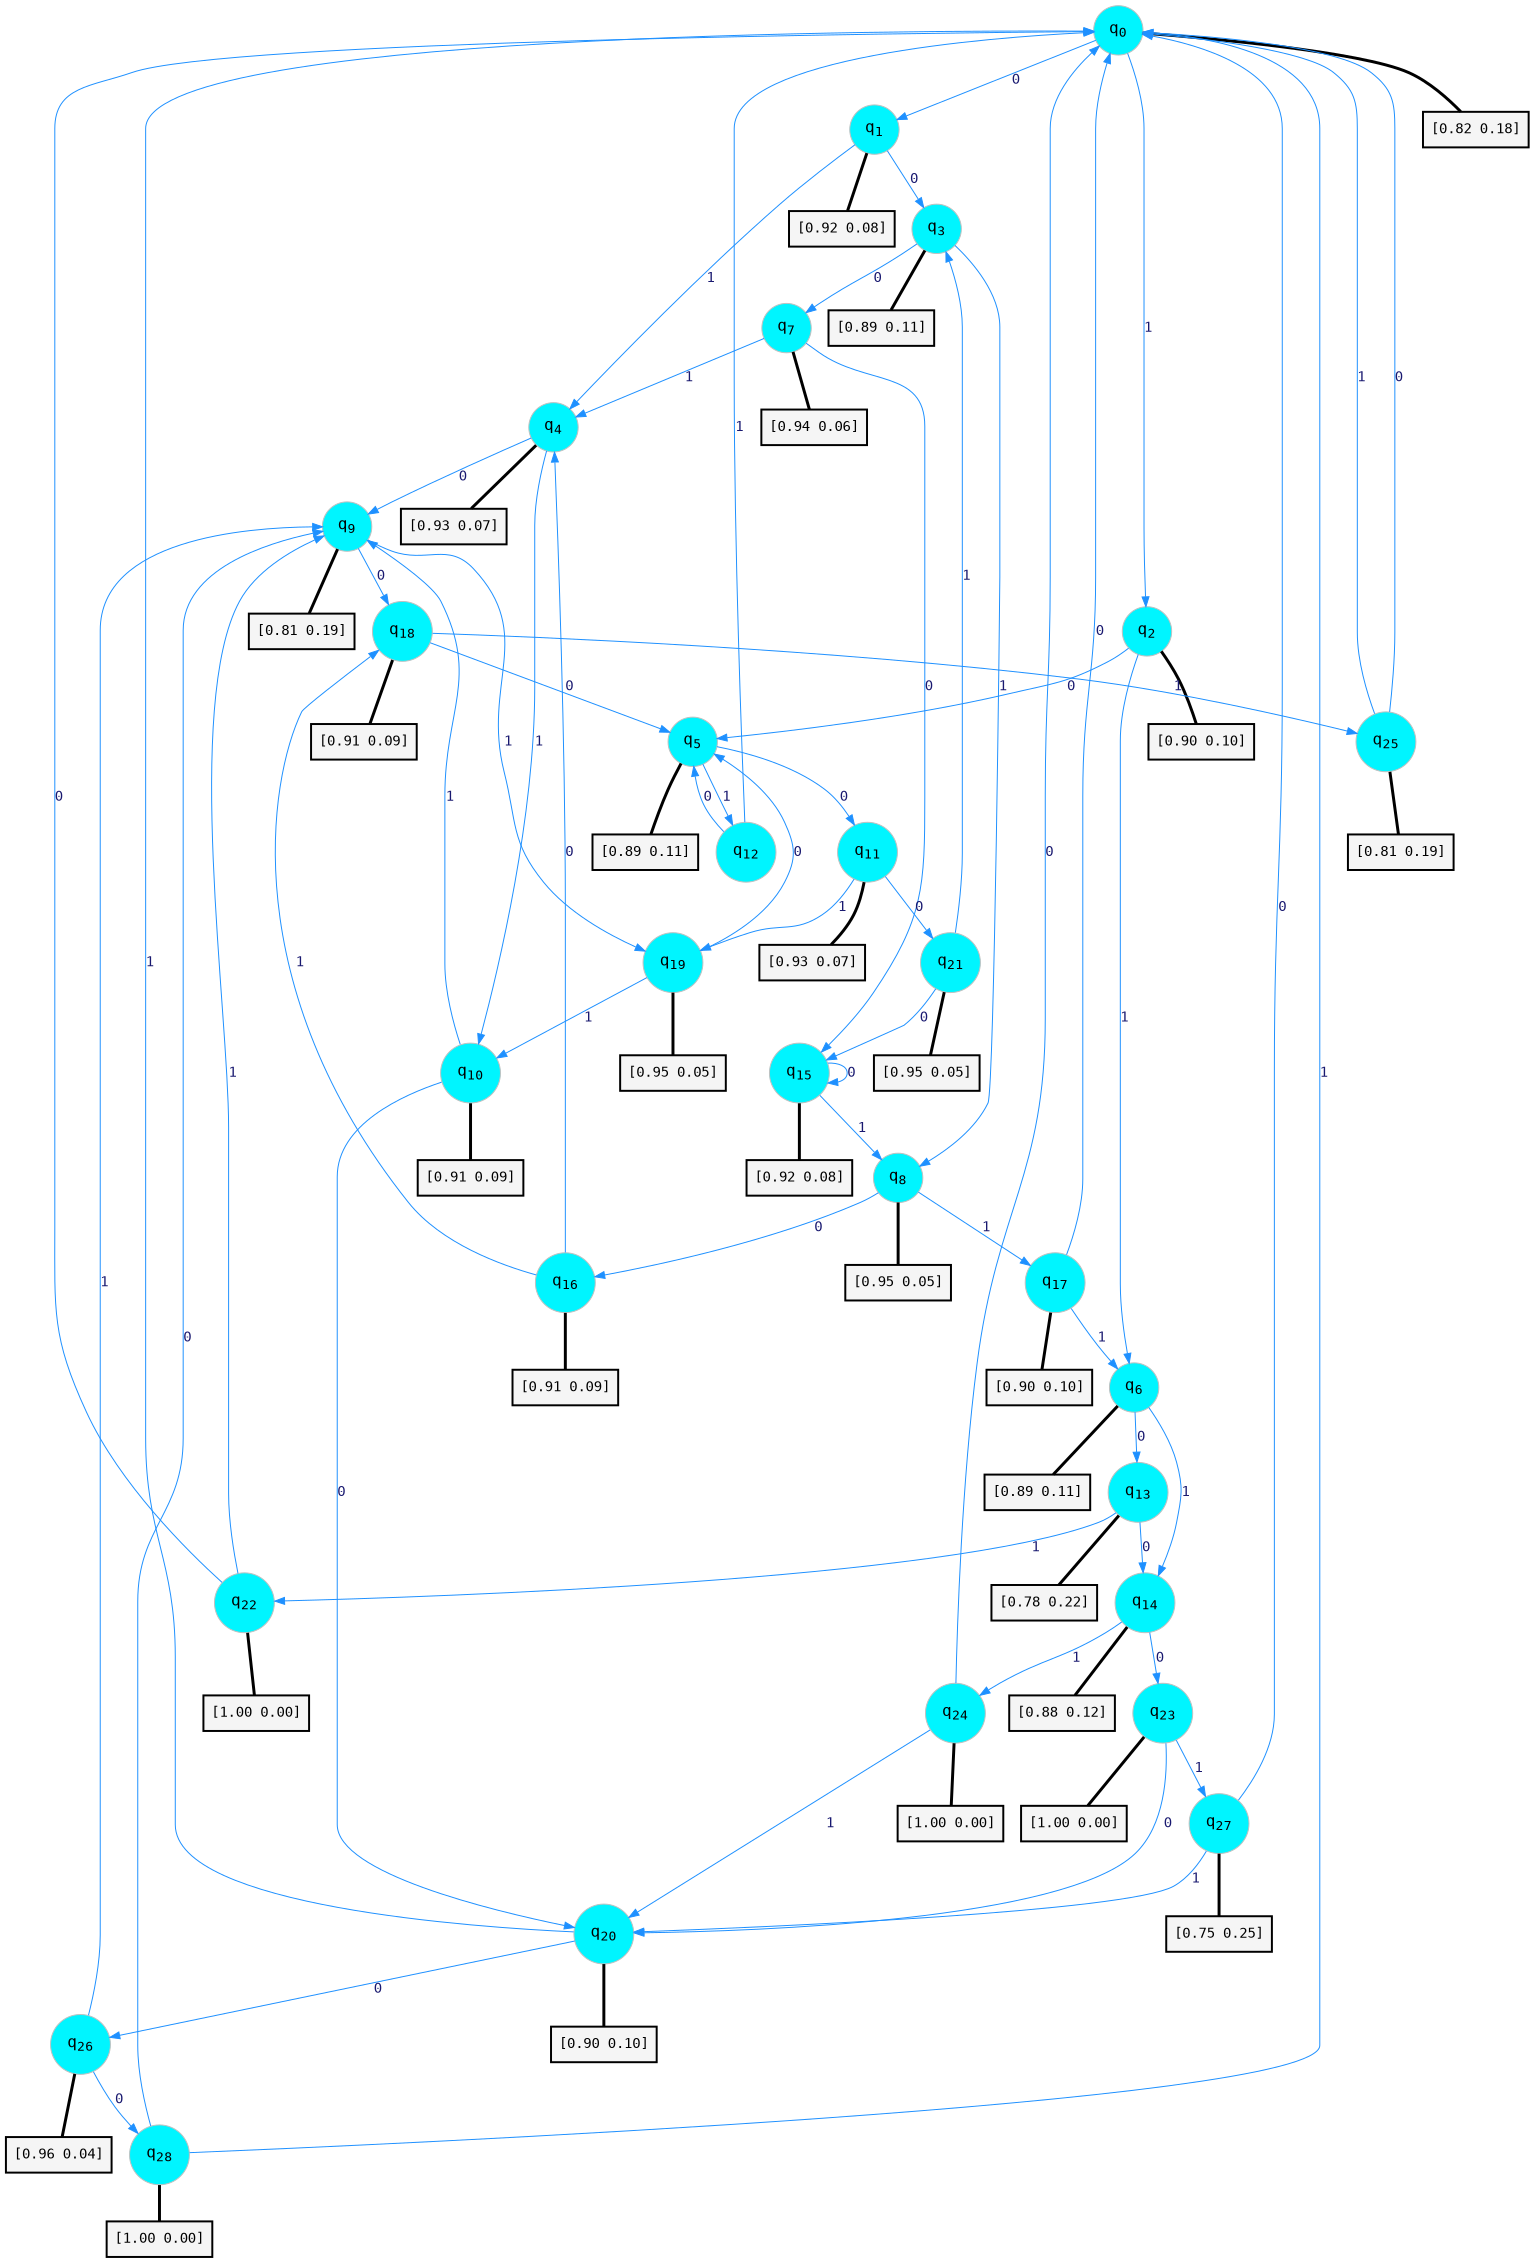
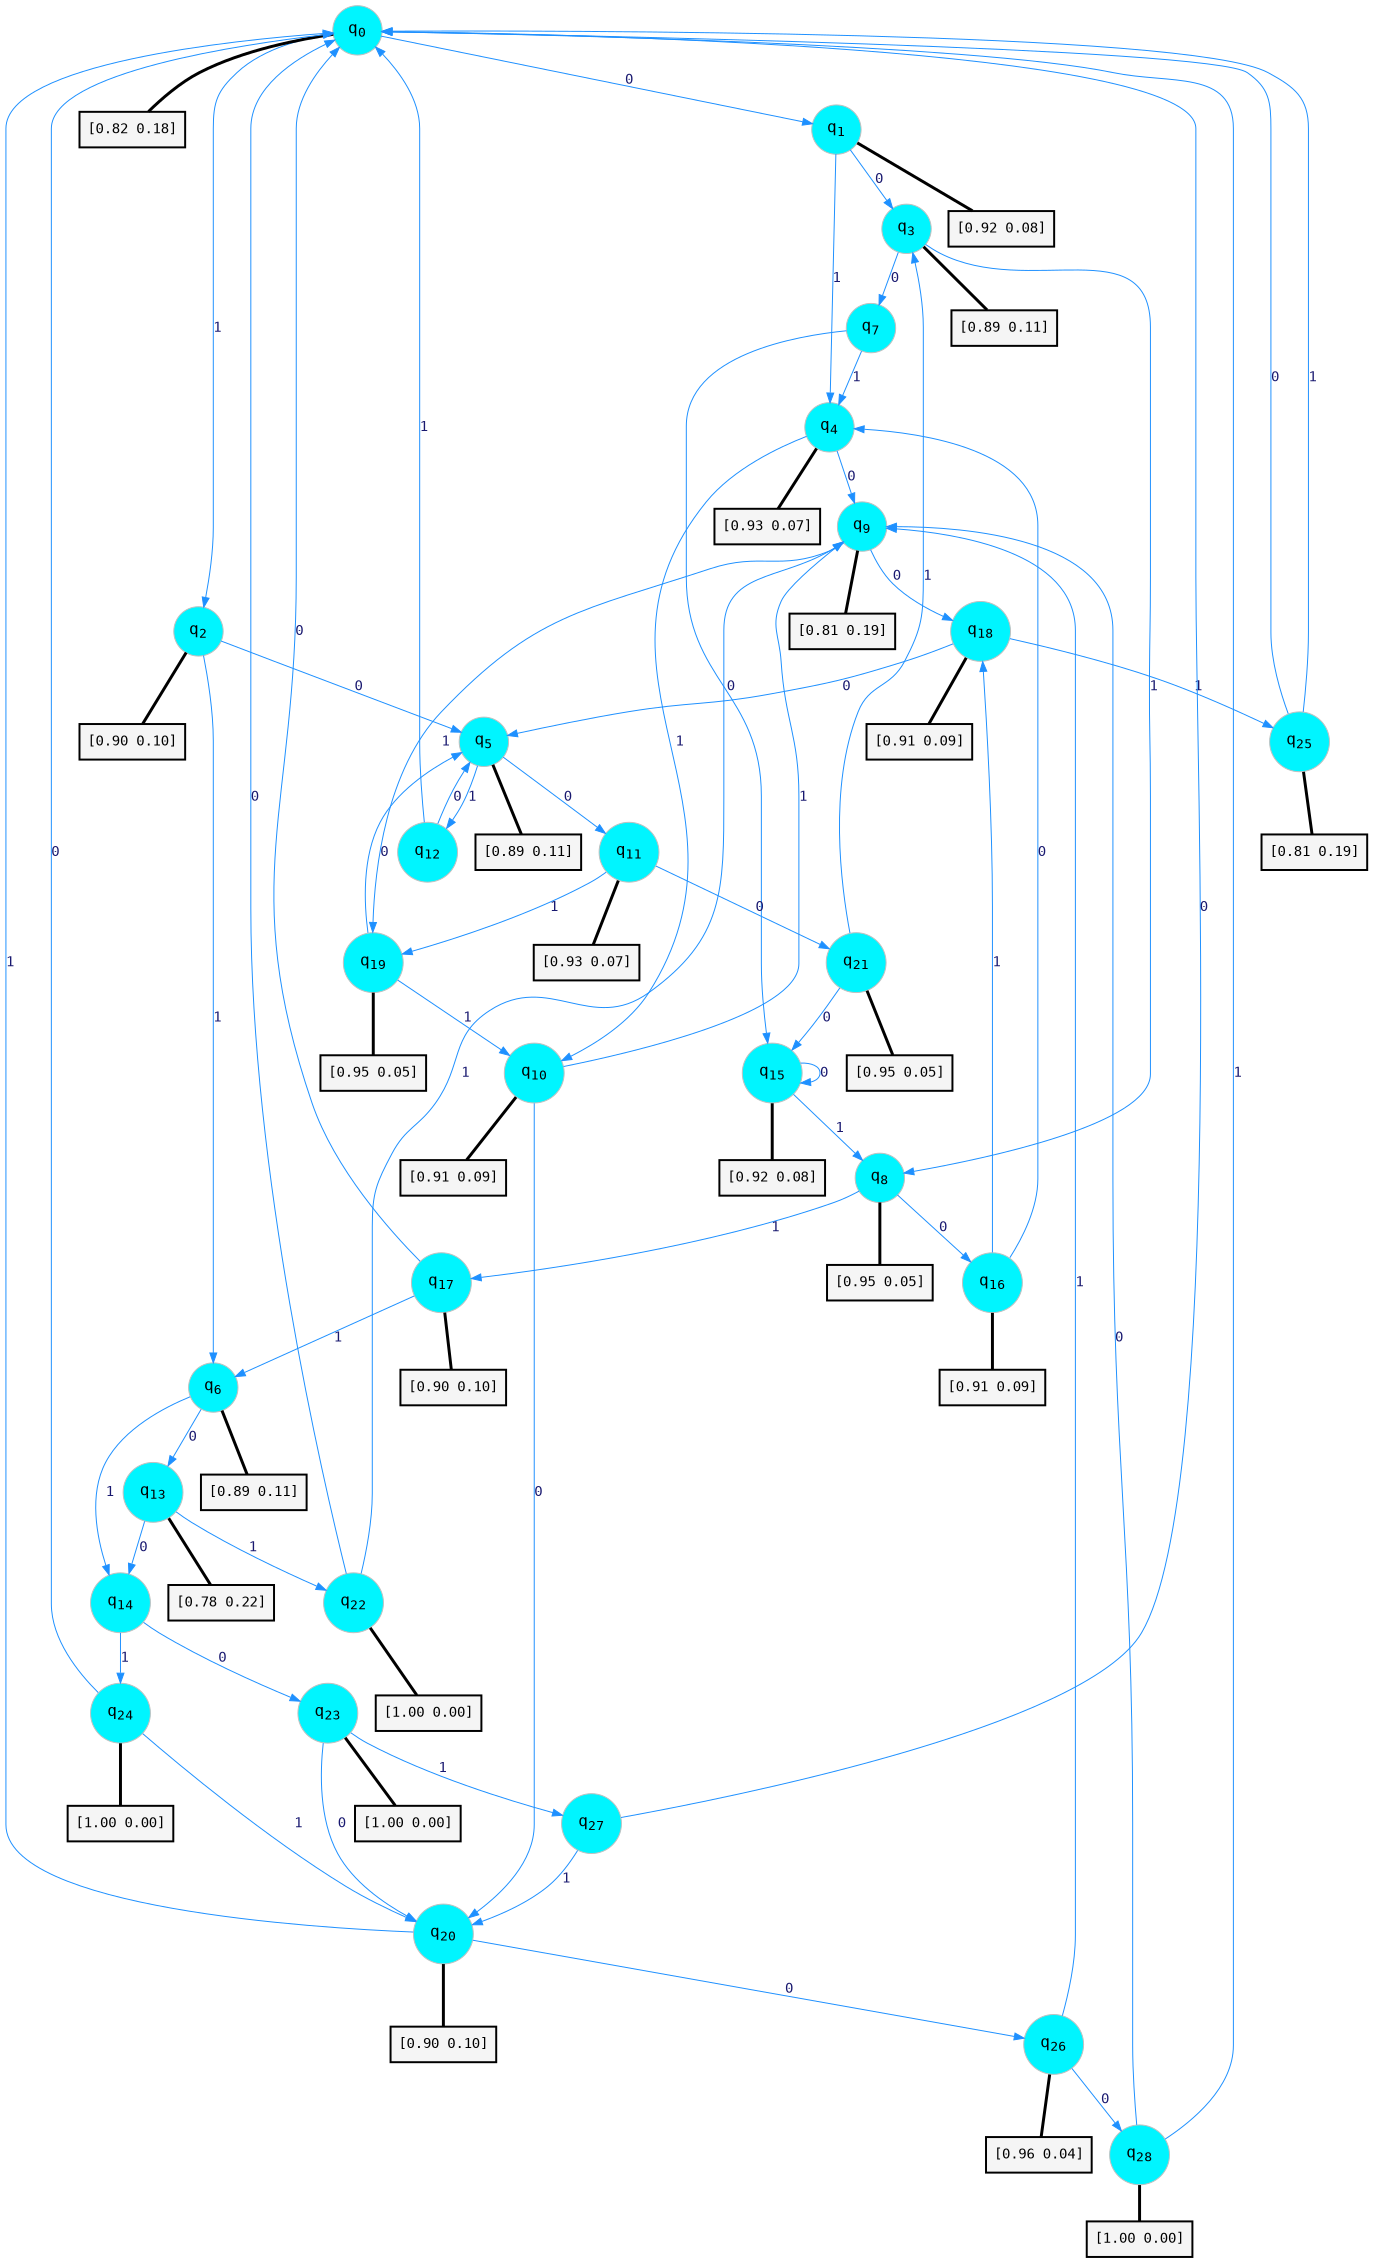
(814, 427) -> none
(1062, 1713) -> none
(1219, 1934) -> none
